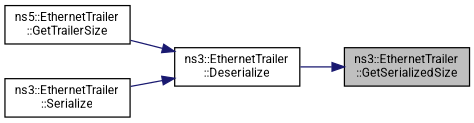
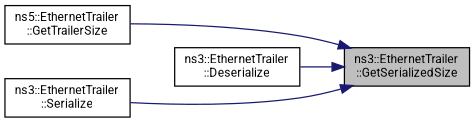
(147, 44) -> (235, 28)
(147, 83) -> (236, 103)
